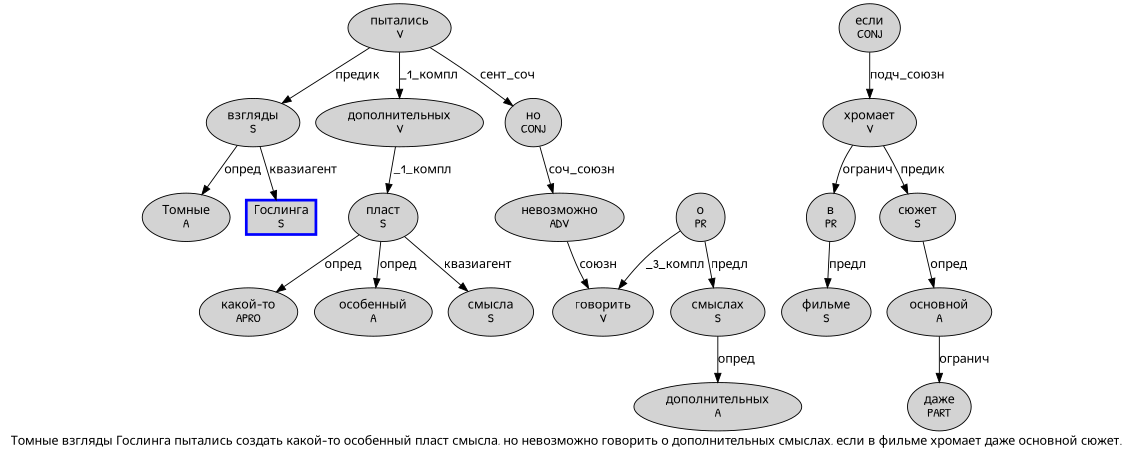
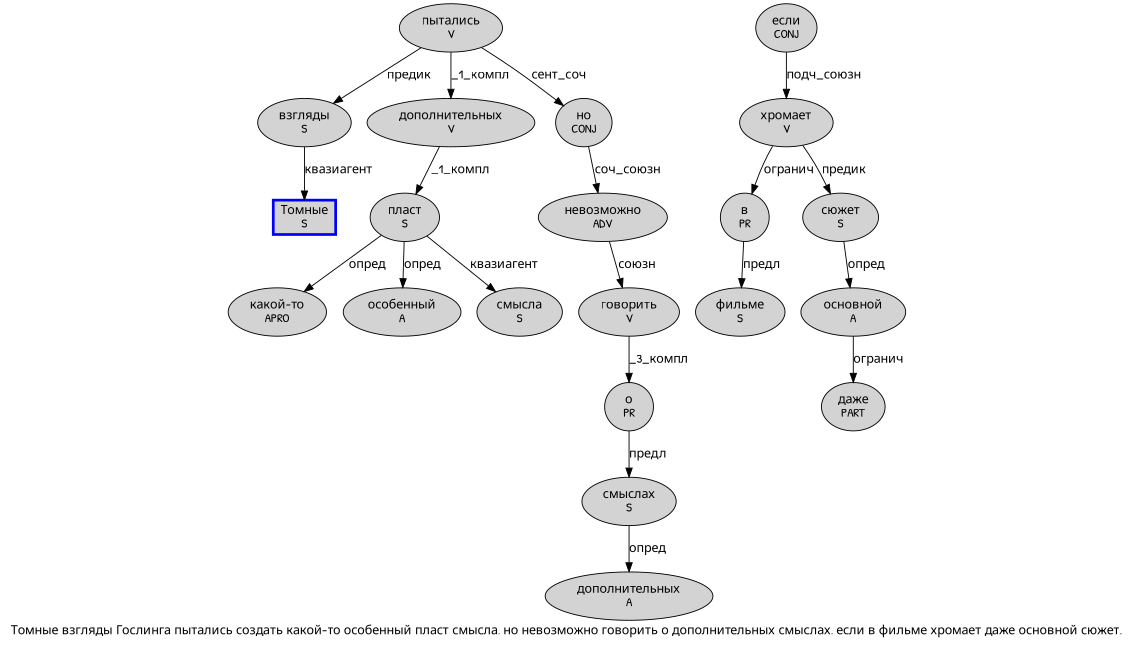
(186, 217) -> none
(281, 217) -> (304, 217)
(650, 254) -> (629, 355)
